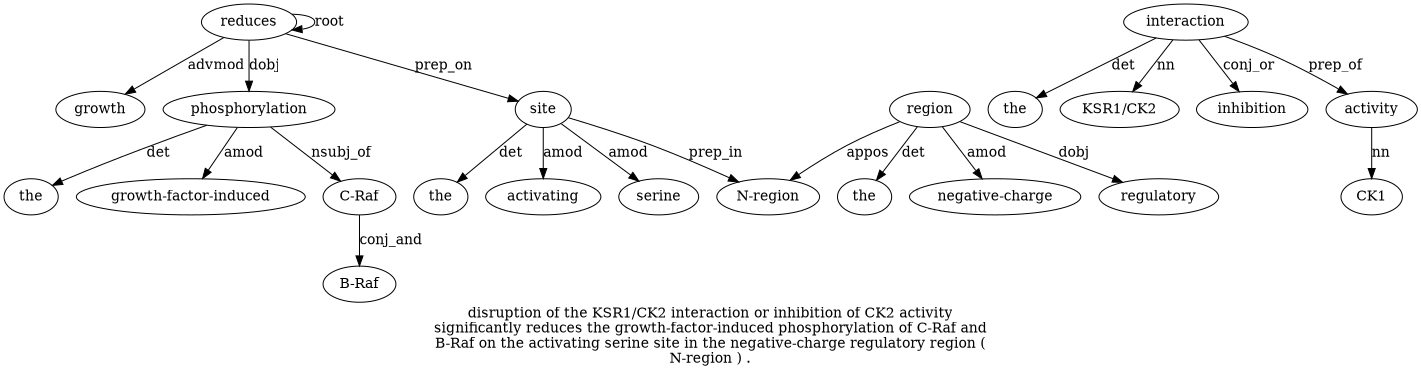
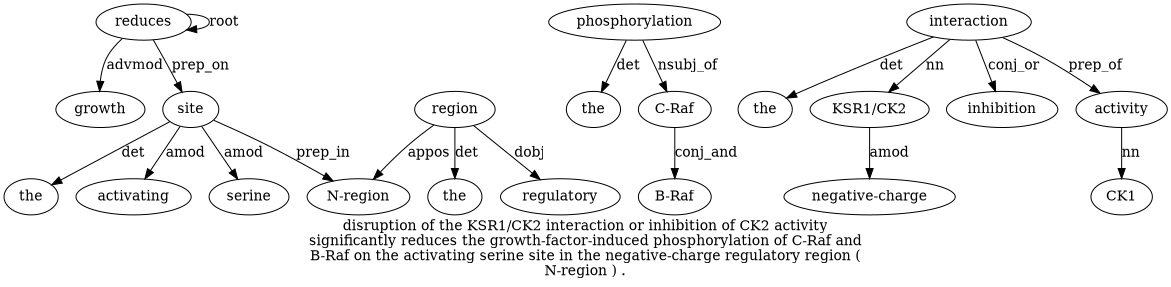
(249, 61) -> none
(959, 149) -> (870, 148)
(191, 197) -> none
